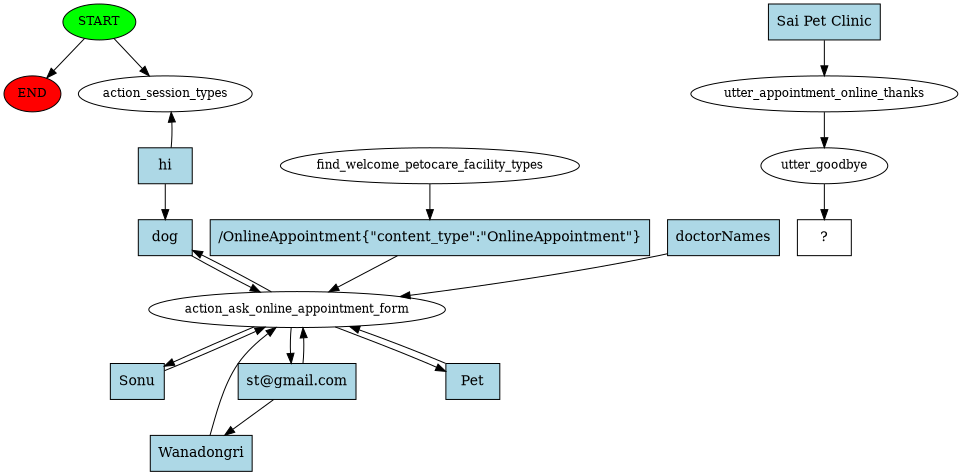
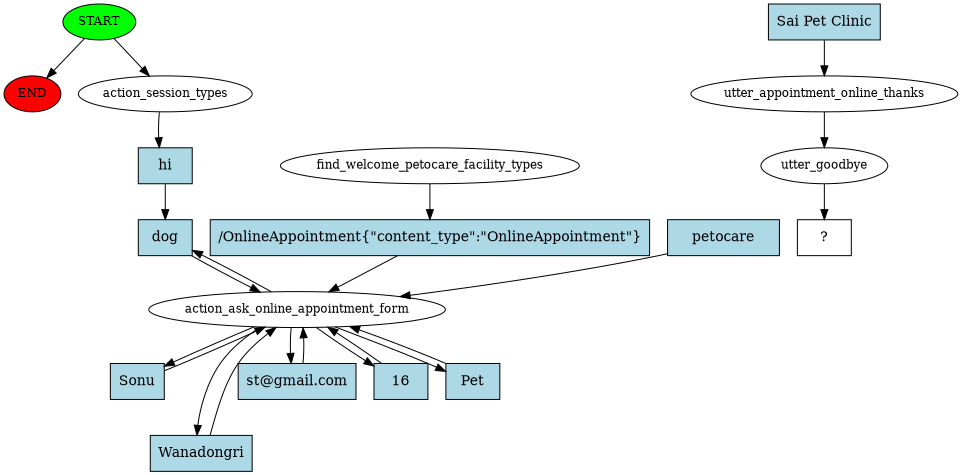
(172, 135) -> (159, 125)
(723, 238) -> (723, 238)
none -> (401, 381)
(253, 414) -> (217, 368)
